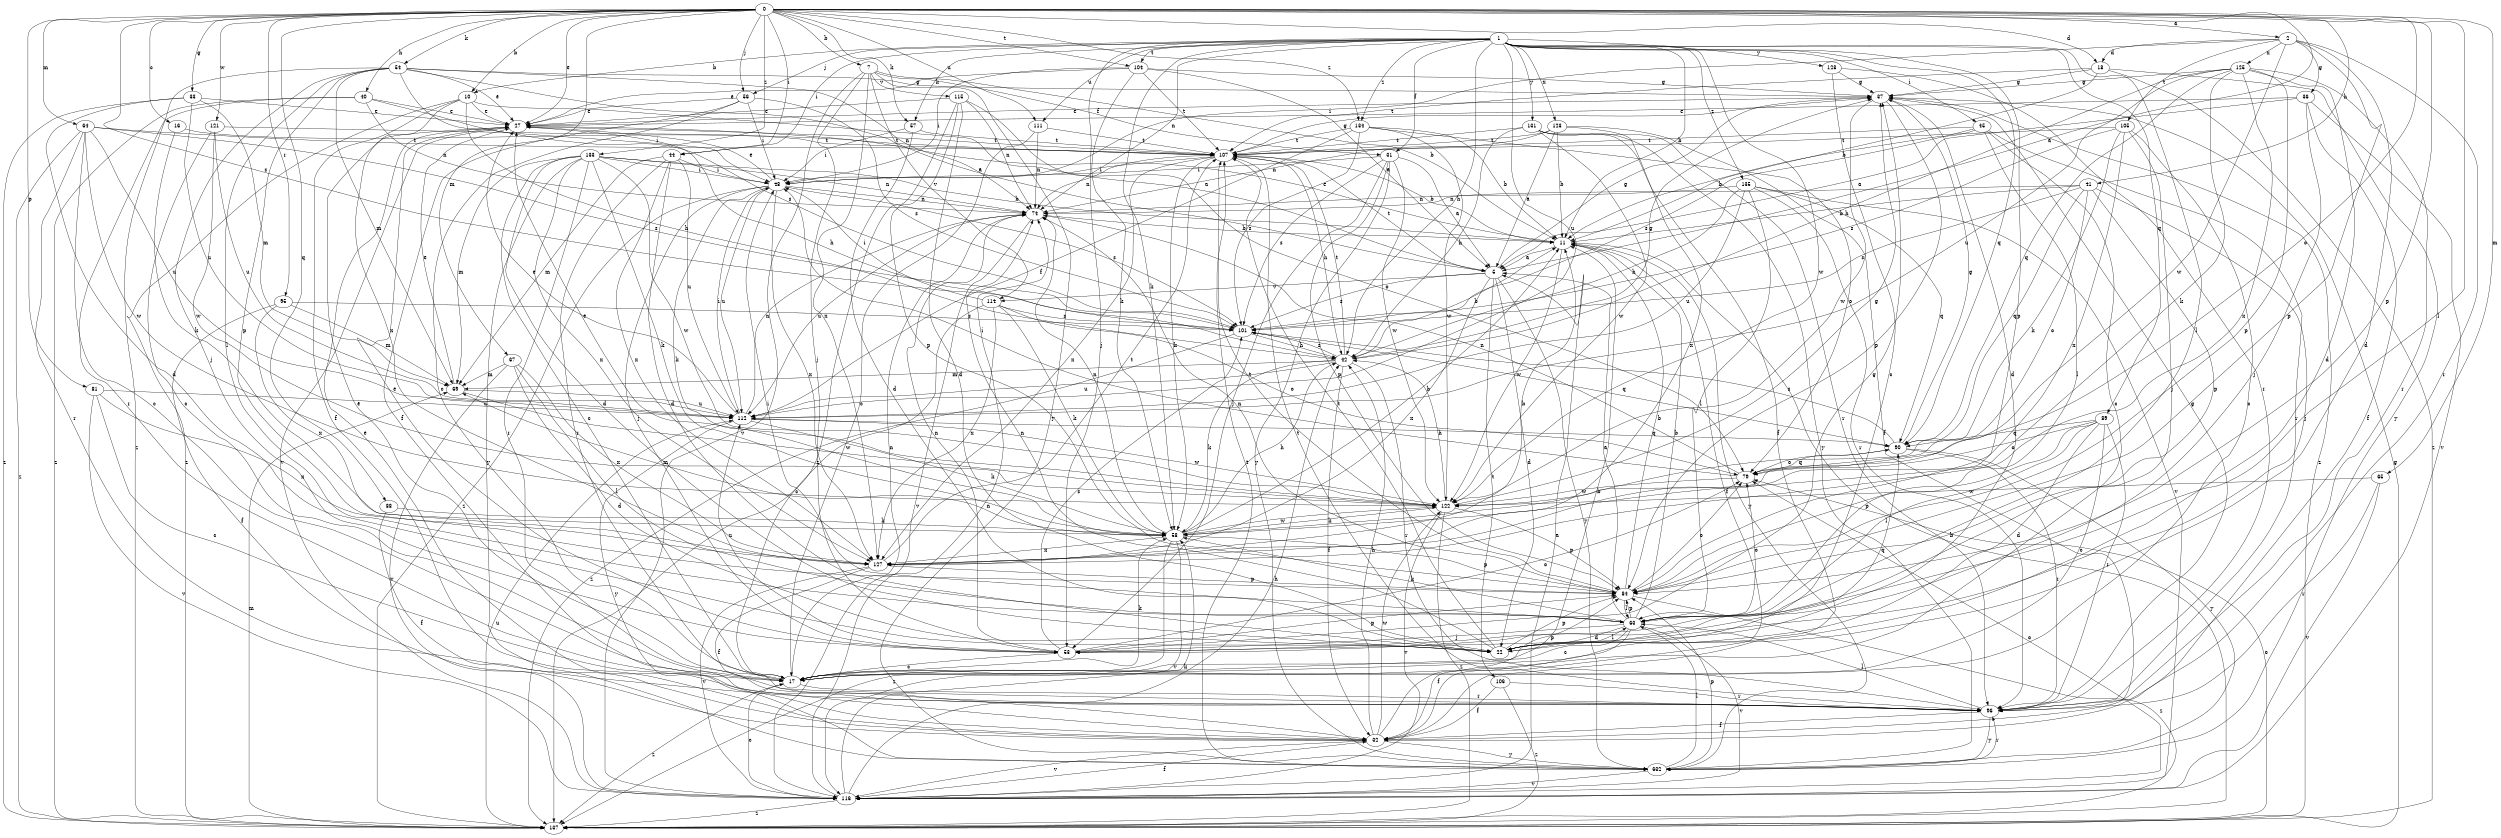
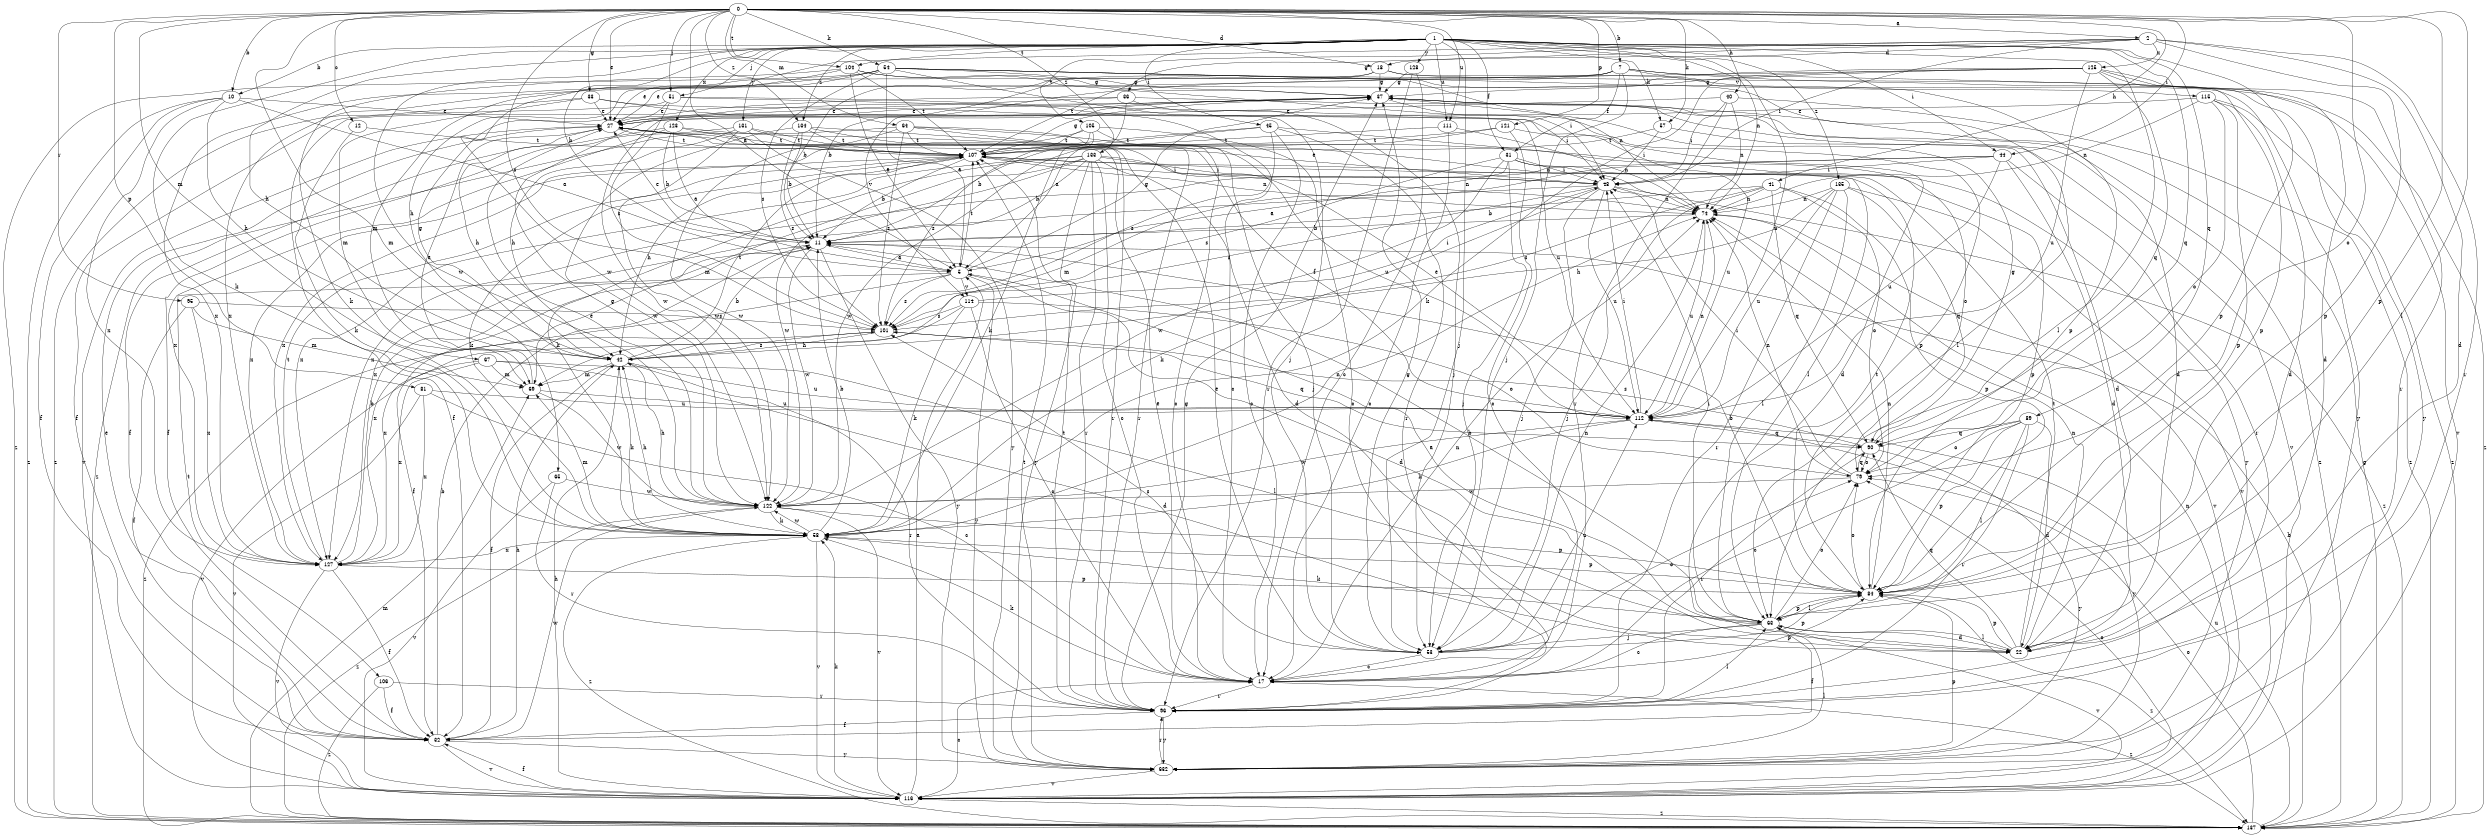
(222, 68) -> (1600, 68)
(746, 97) -> (672, 97)
(177, 126) -> (358, 126)
(389, 507) -> none
